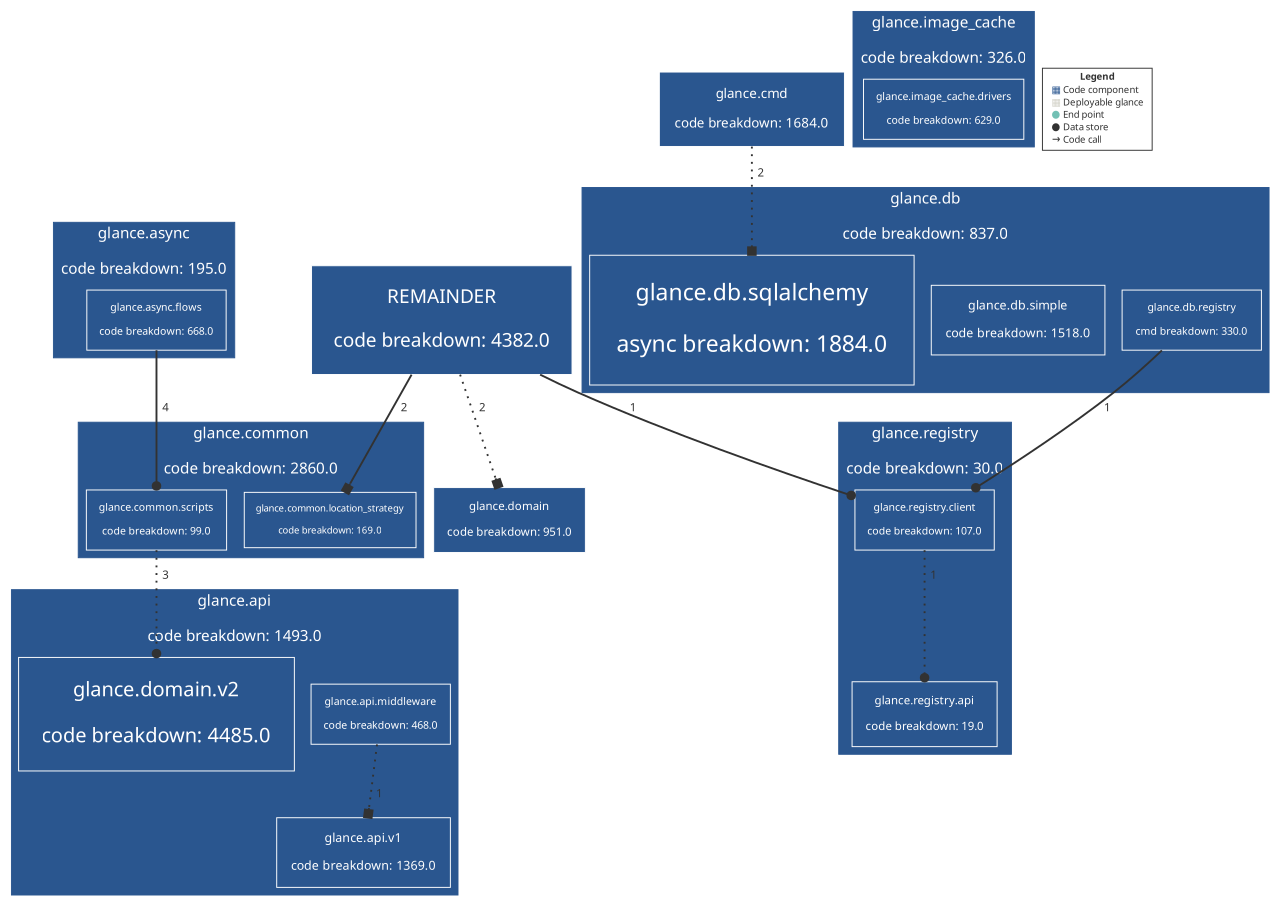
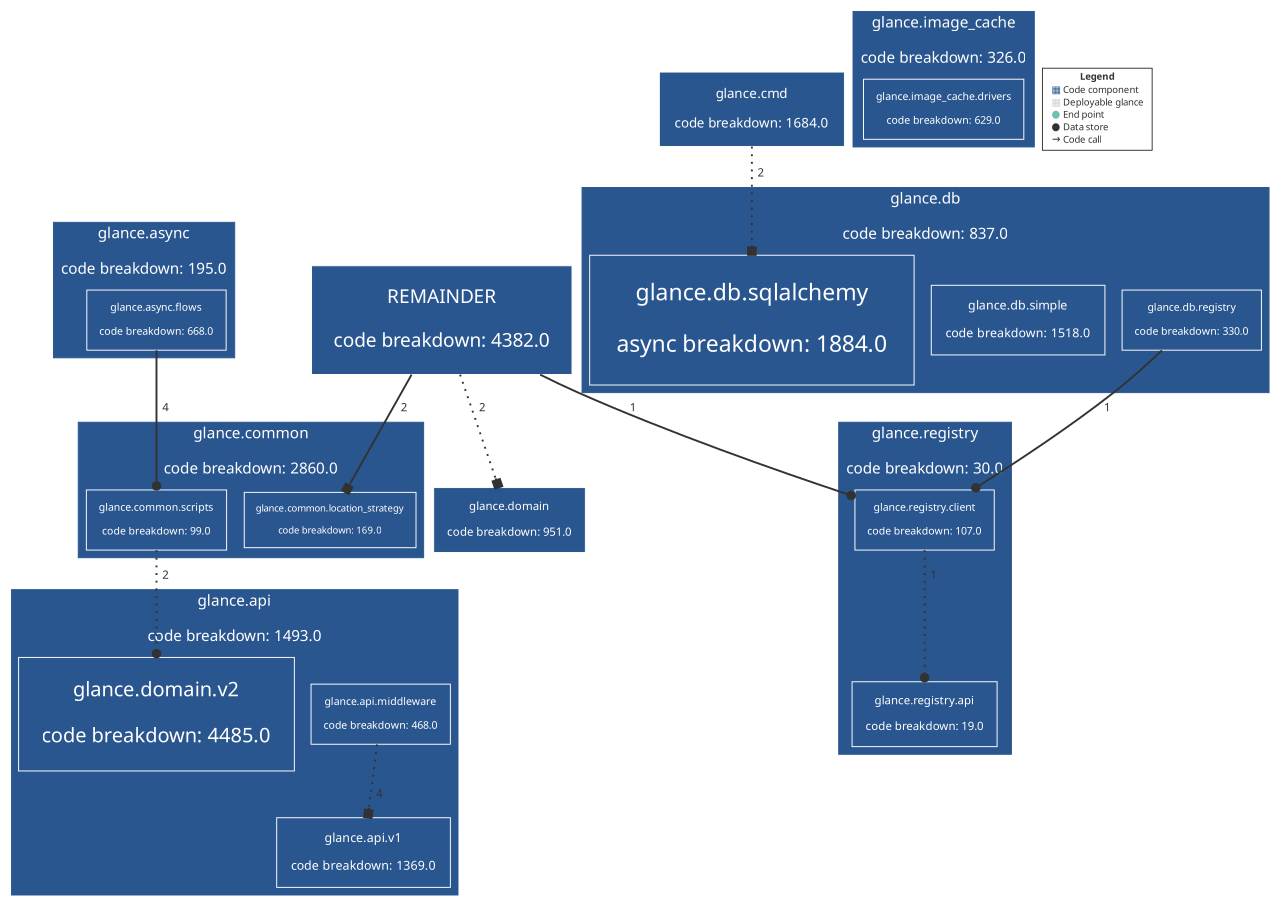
(1192, 320) -> (1192, 320)
(163, 576) -> (163, 576)
(376, 794) -> (376, 794)
